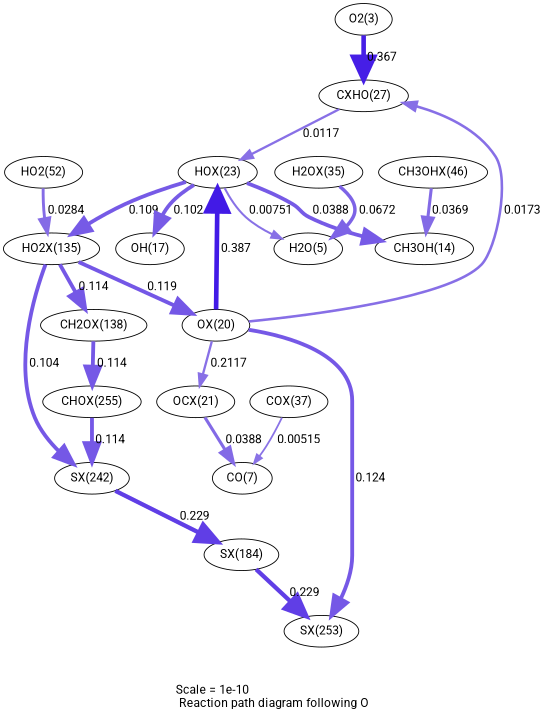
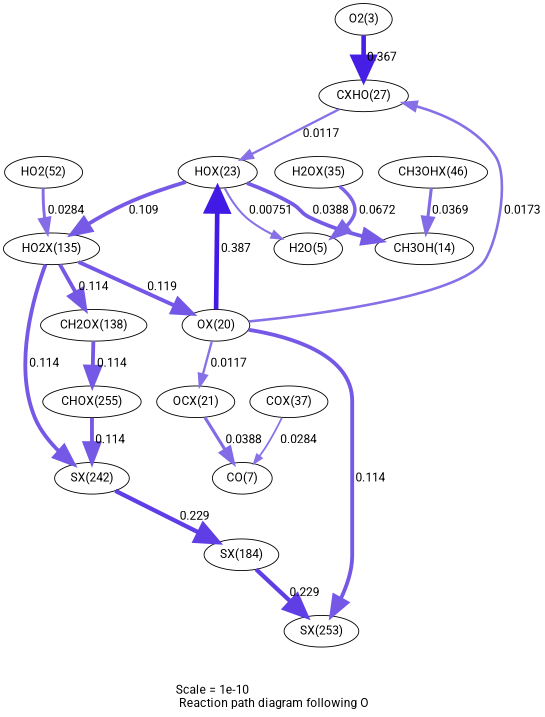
(150, 249) -> none
(43, 364) -> (43, 364)
(227, 364) -> (227, 364)
(297, 440) -> (297, 440)
(369, 478) -> (369, 478)
